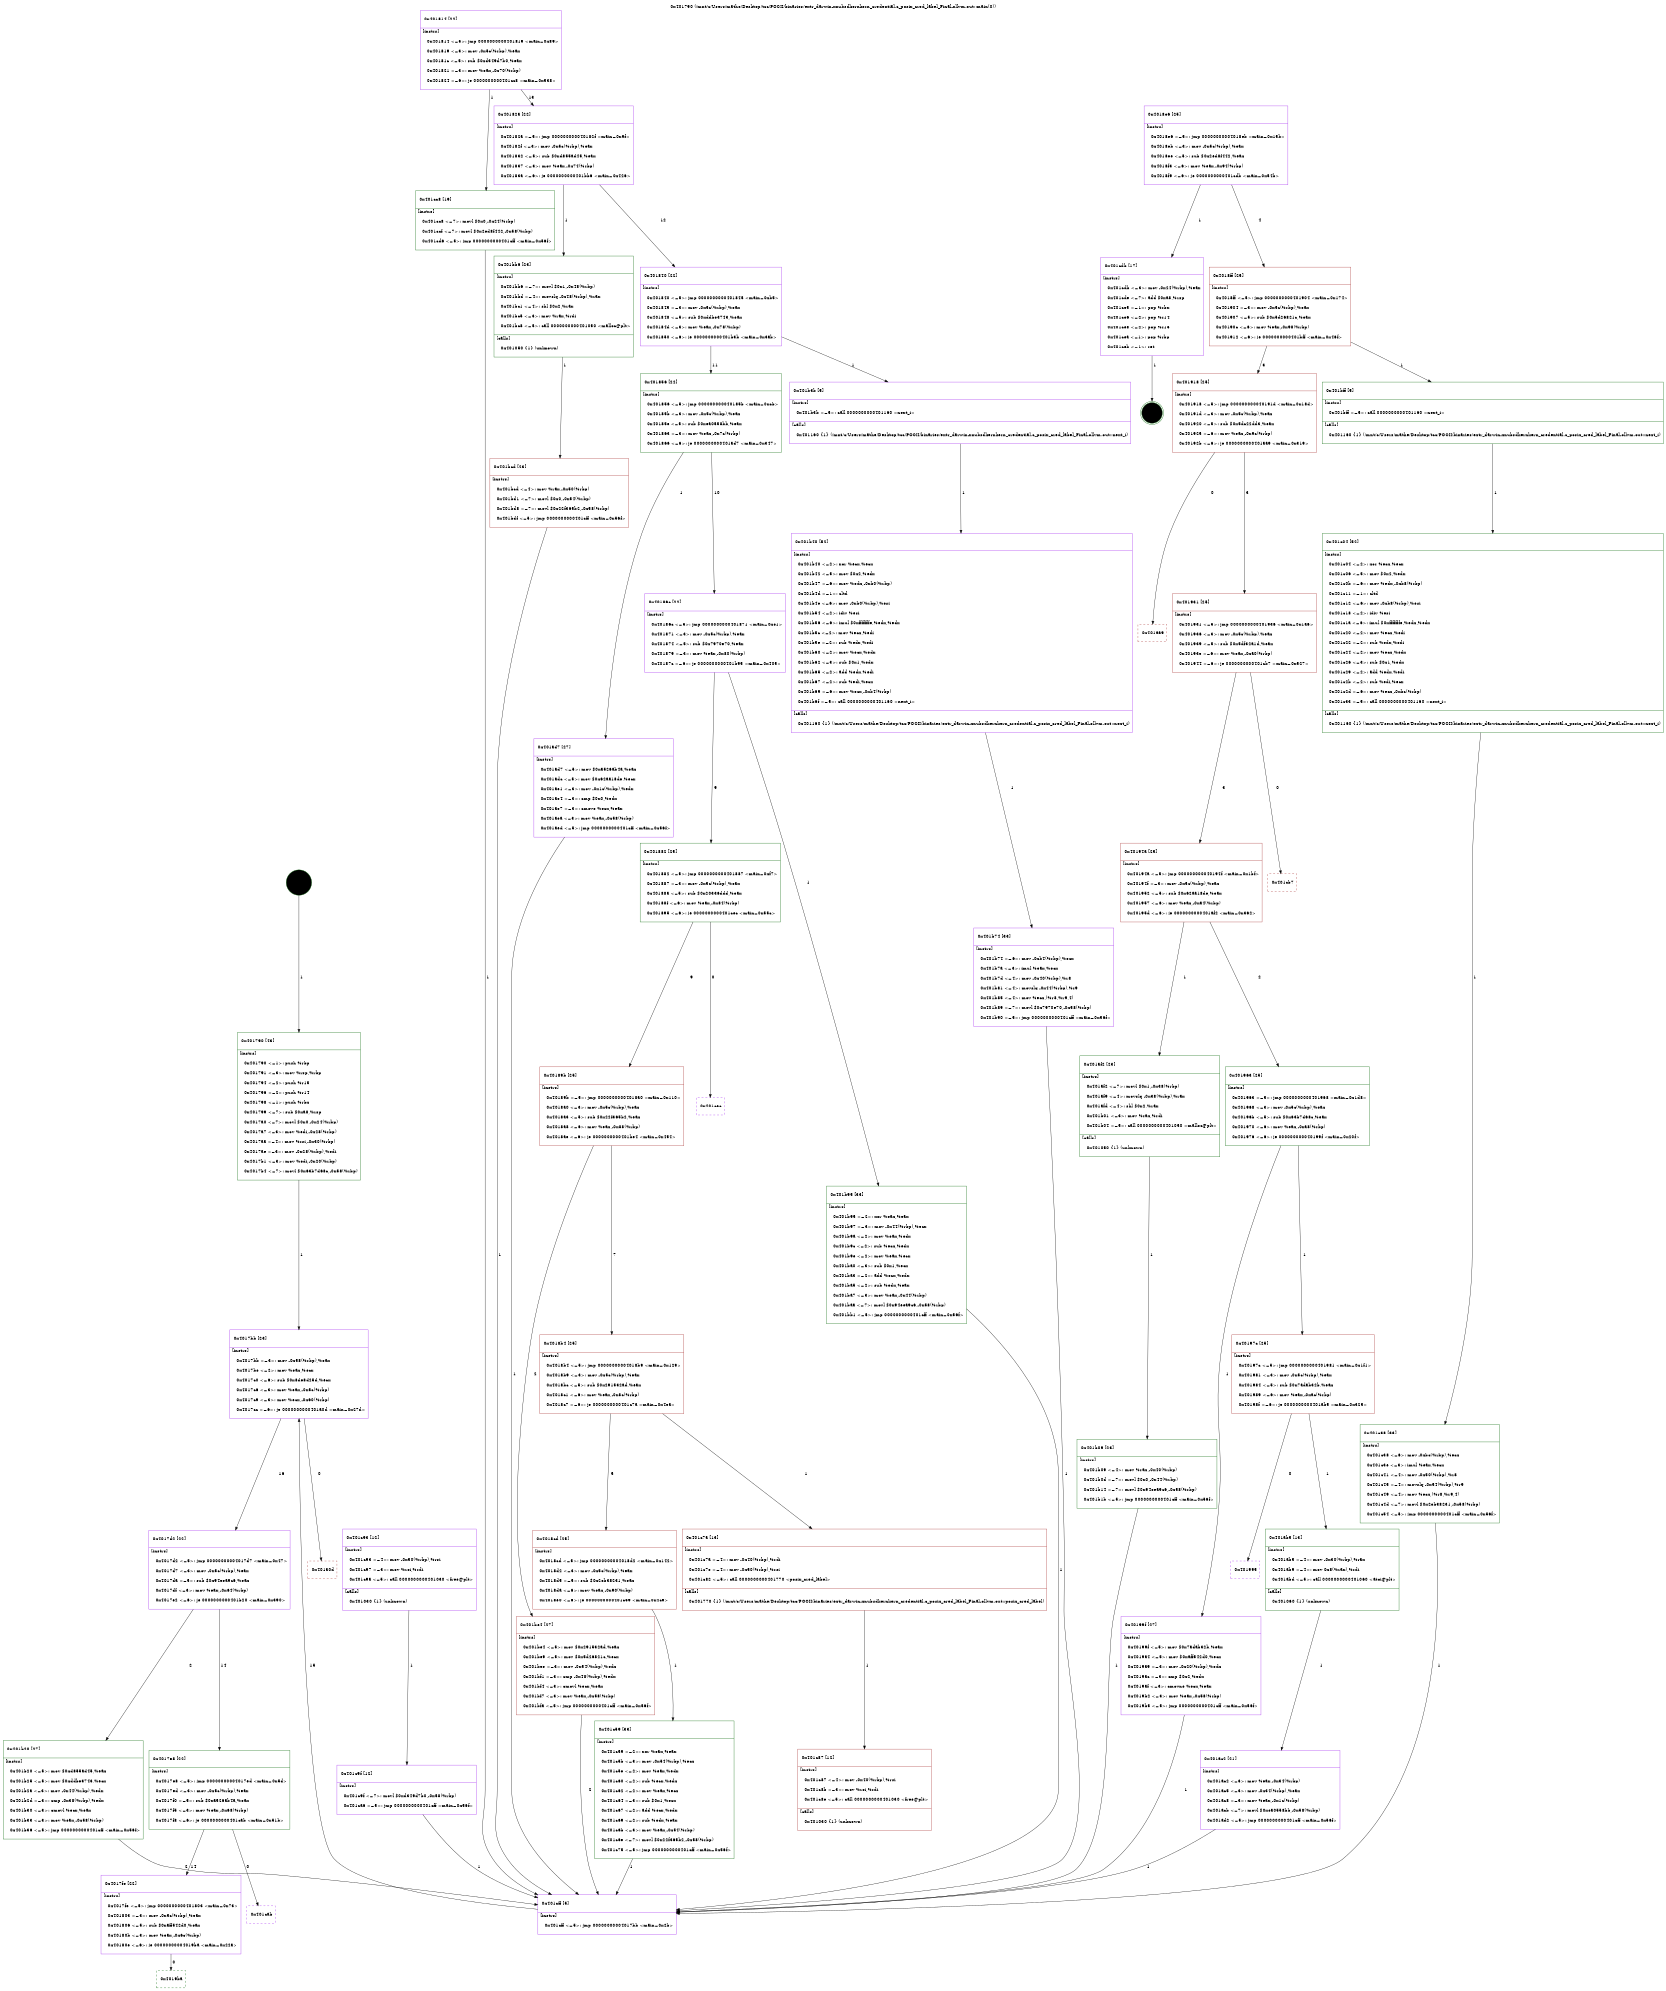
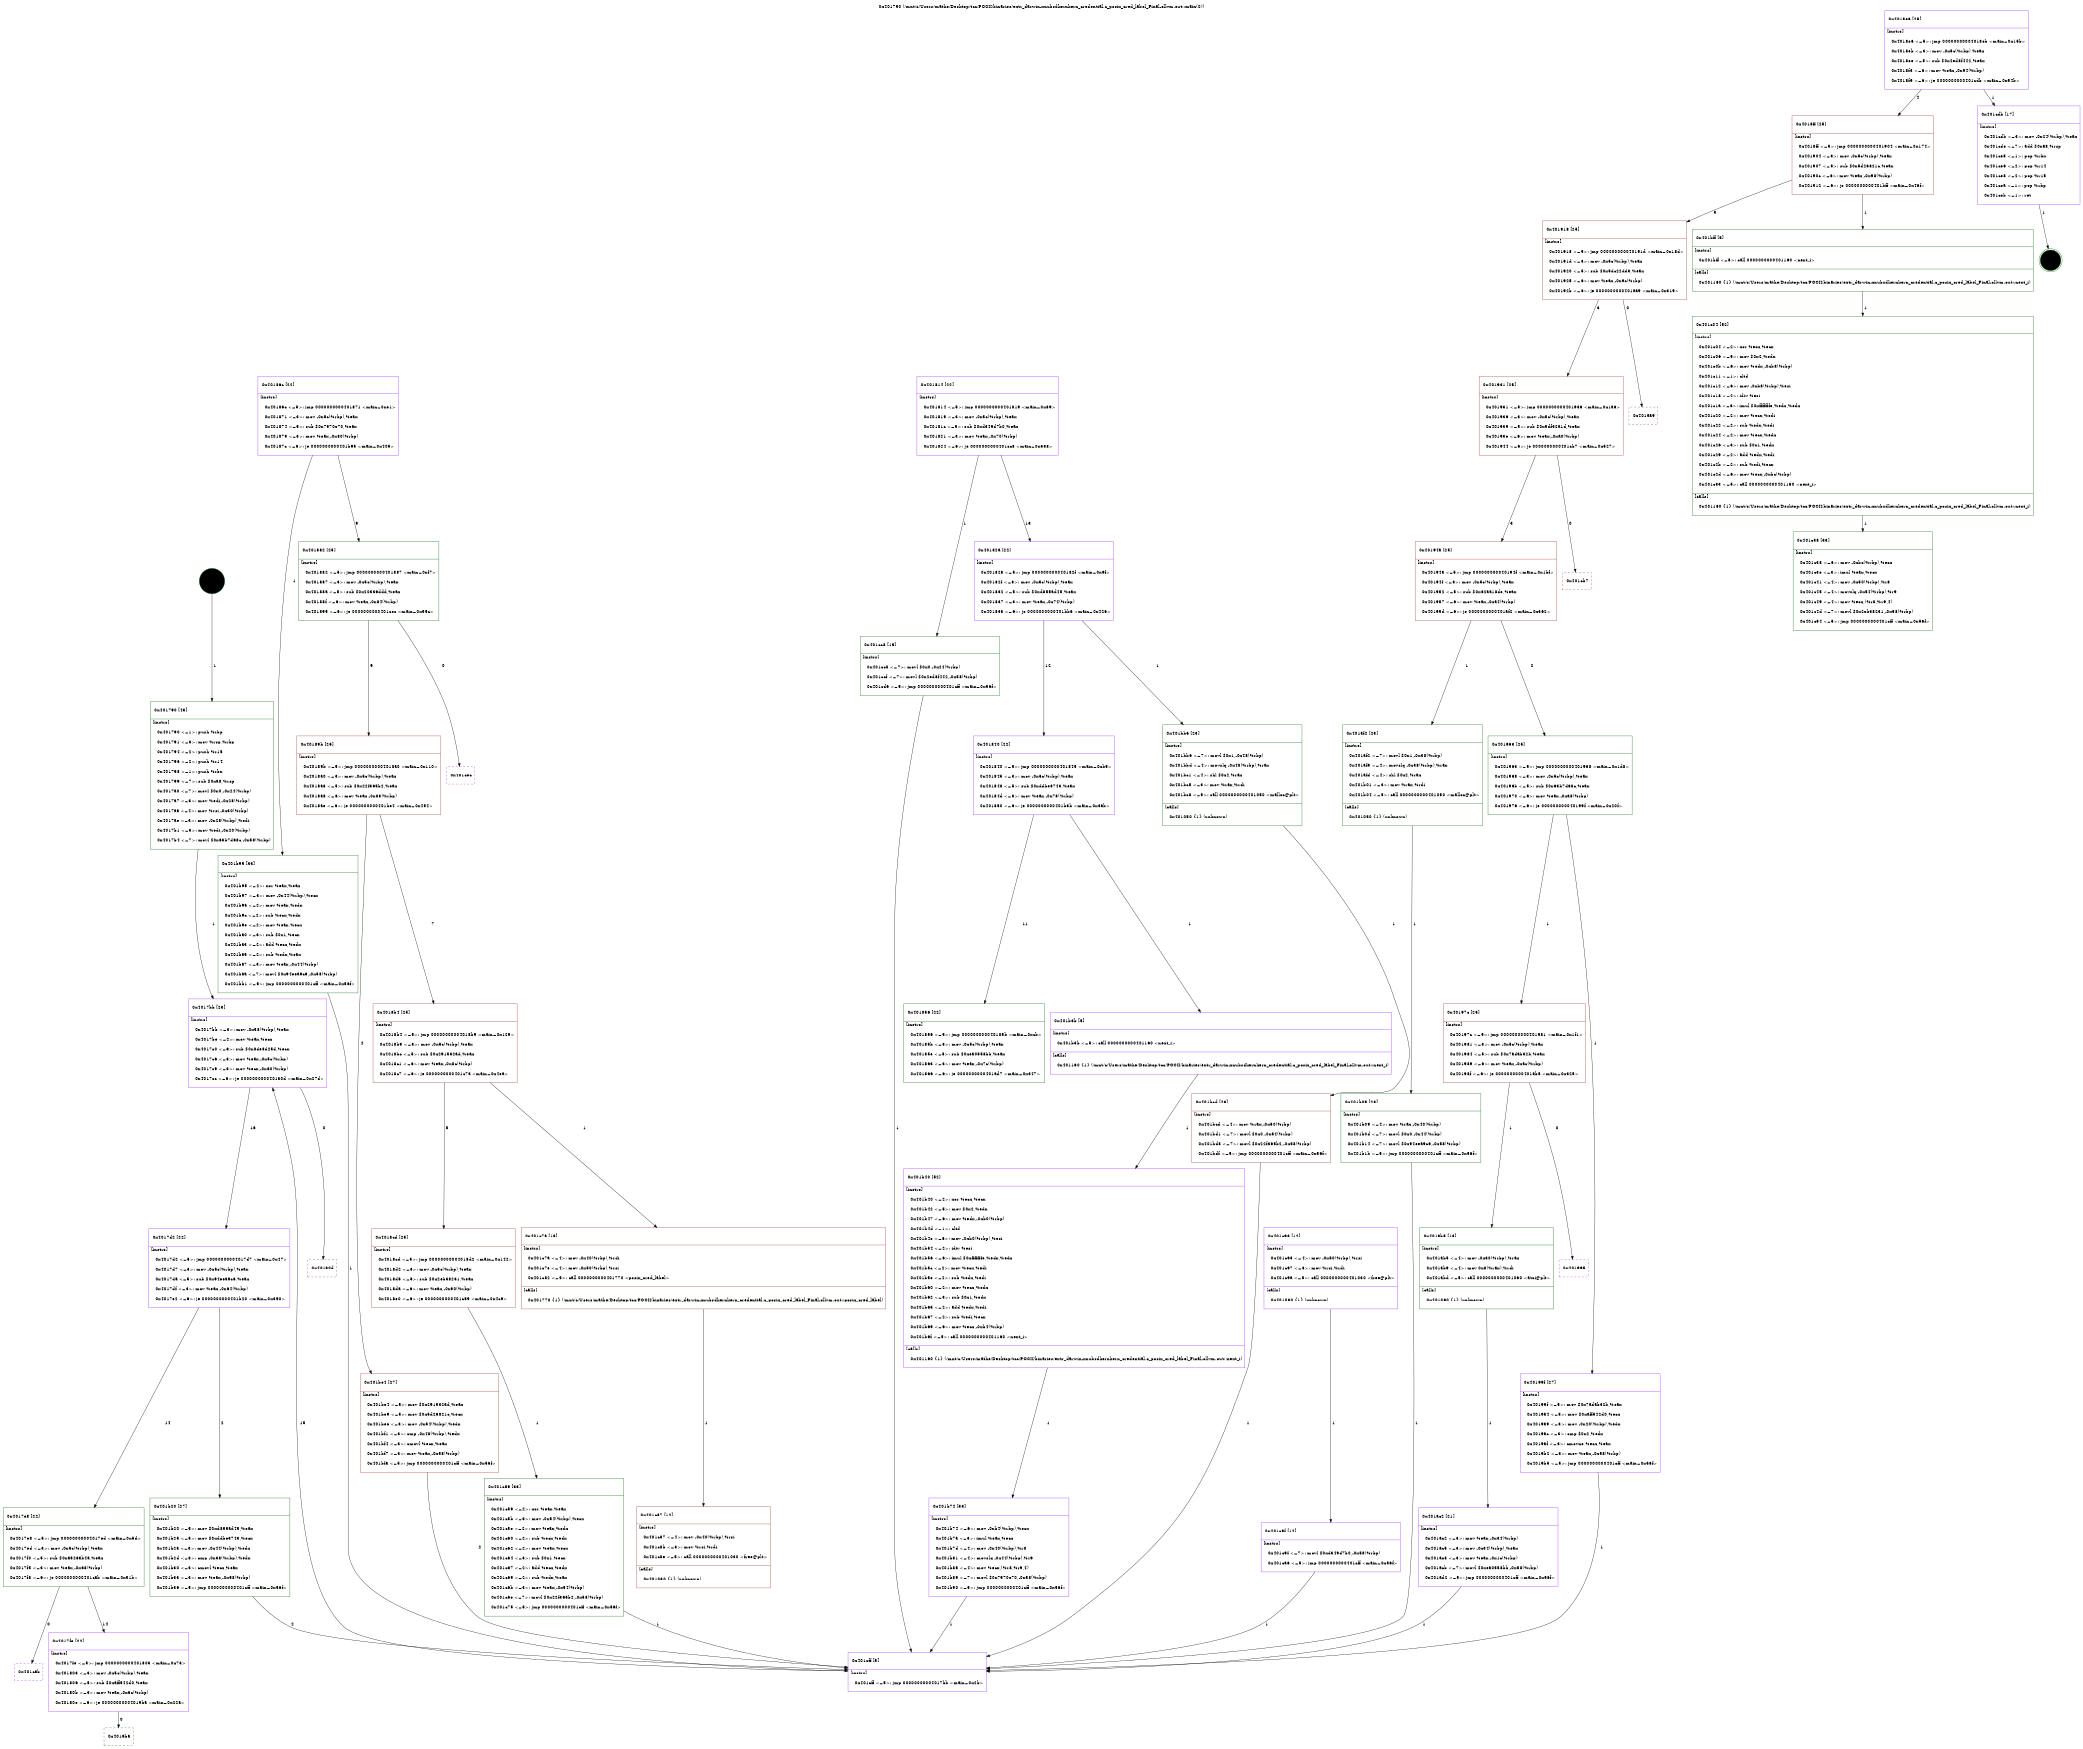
(713, 521) -> none
(604, 788) -> none
(1193, 1890) -> none
